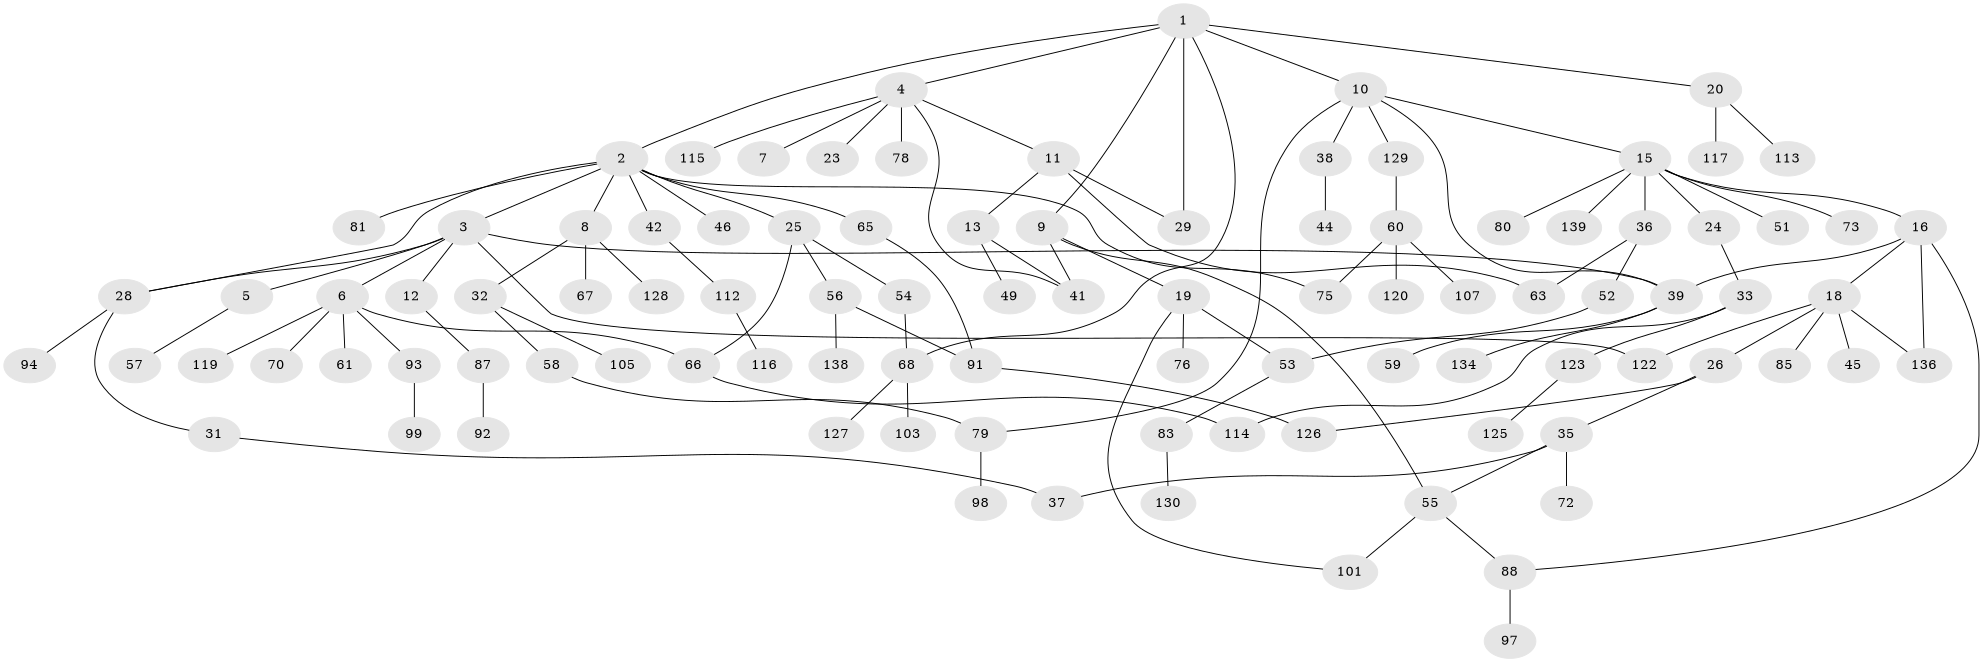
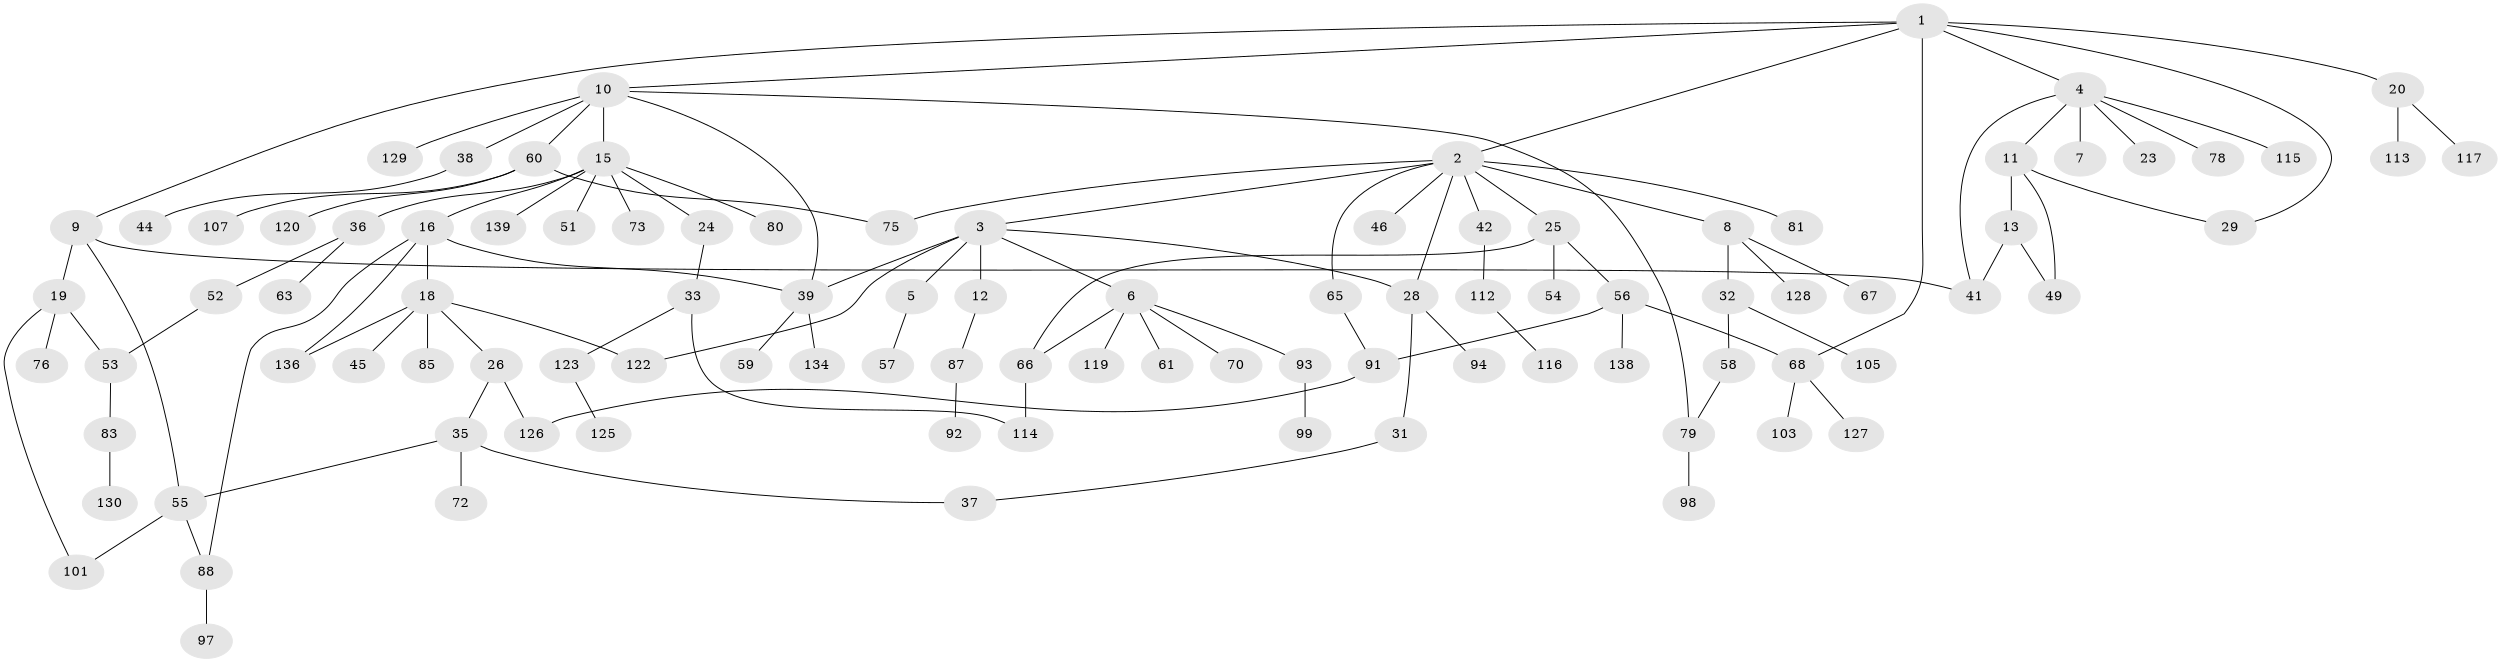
(1396, 193) -> (569, 124)
(1292, 272) -> (2050, 224)
(905, 324) -> (1712, 328)
